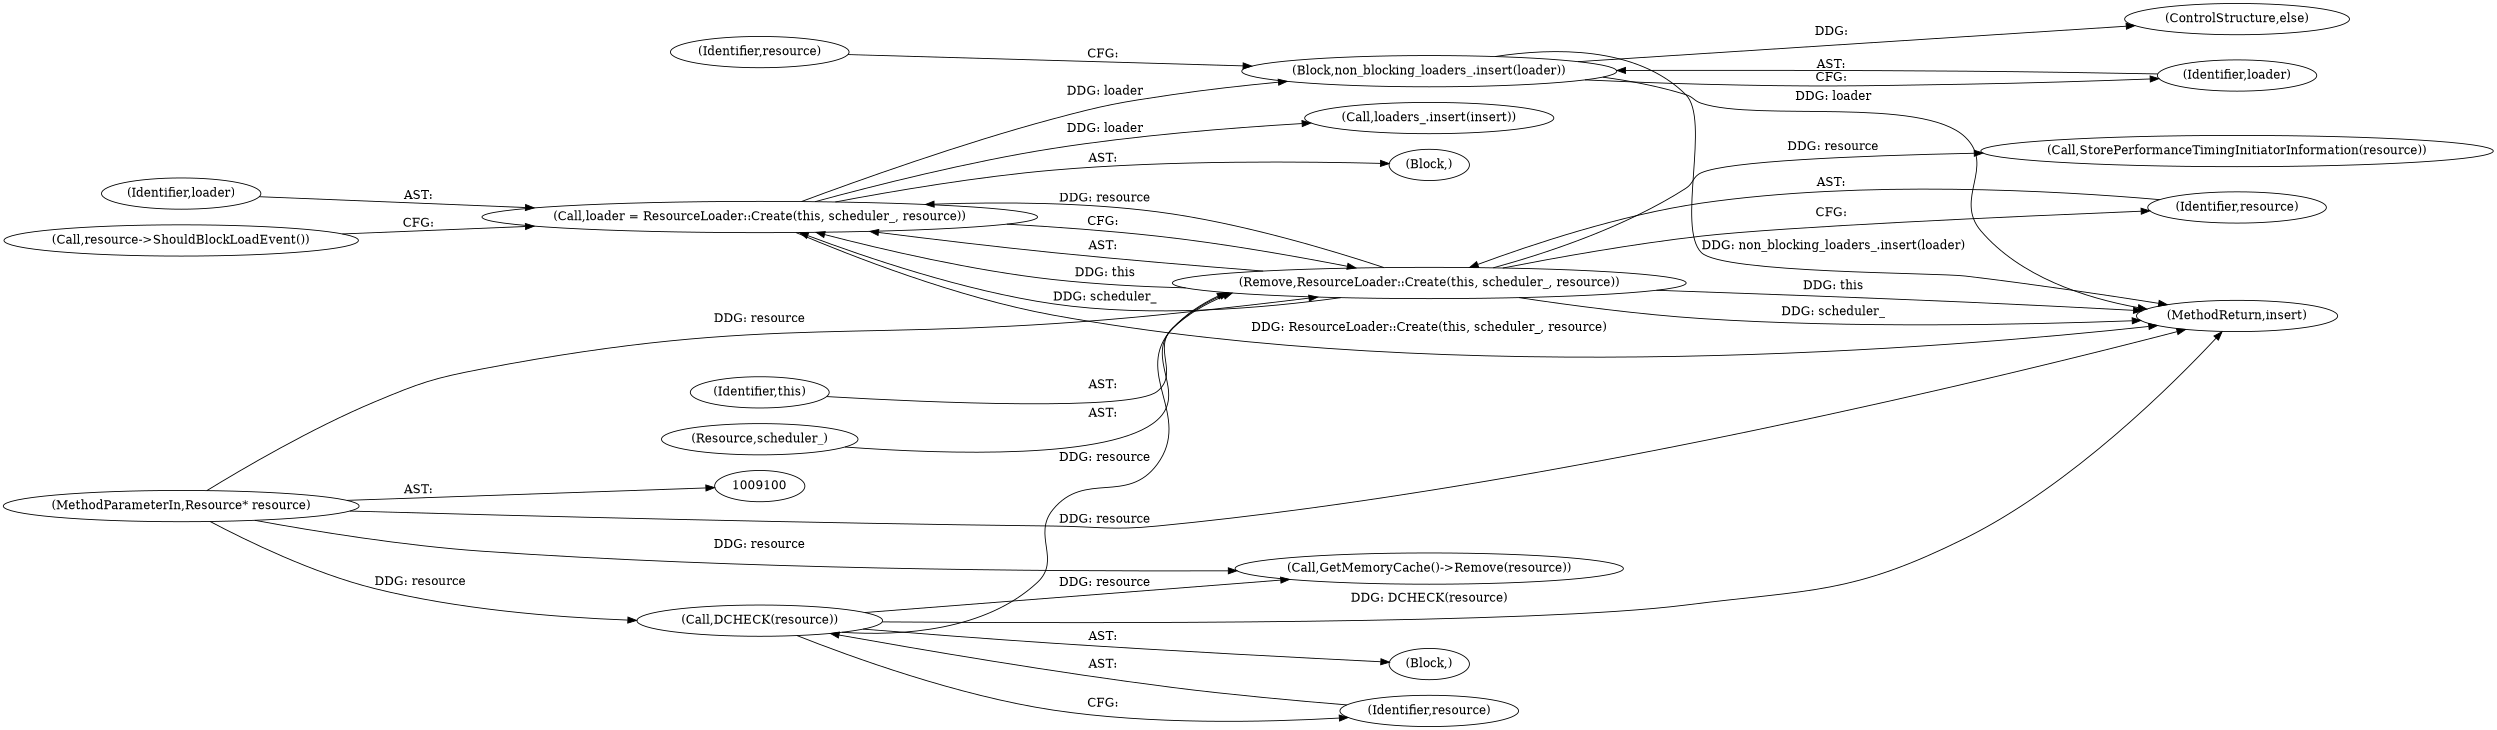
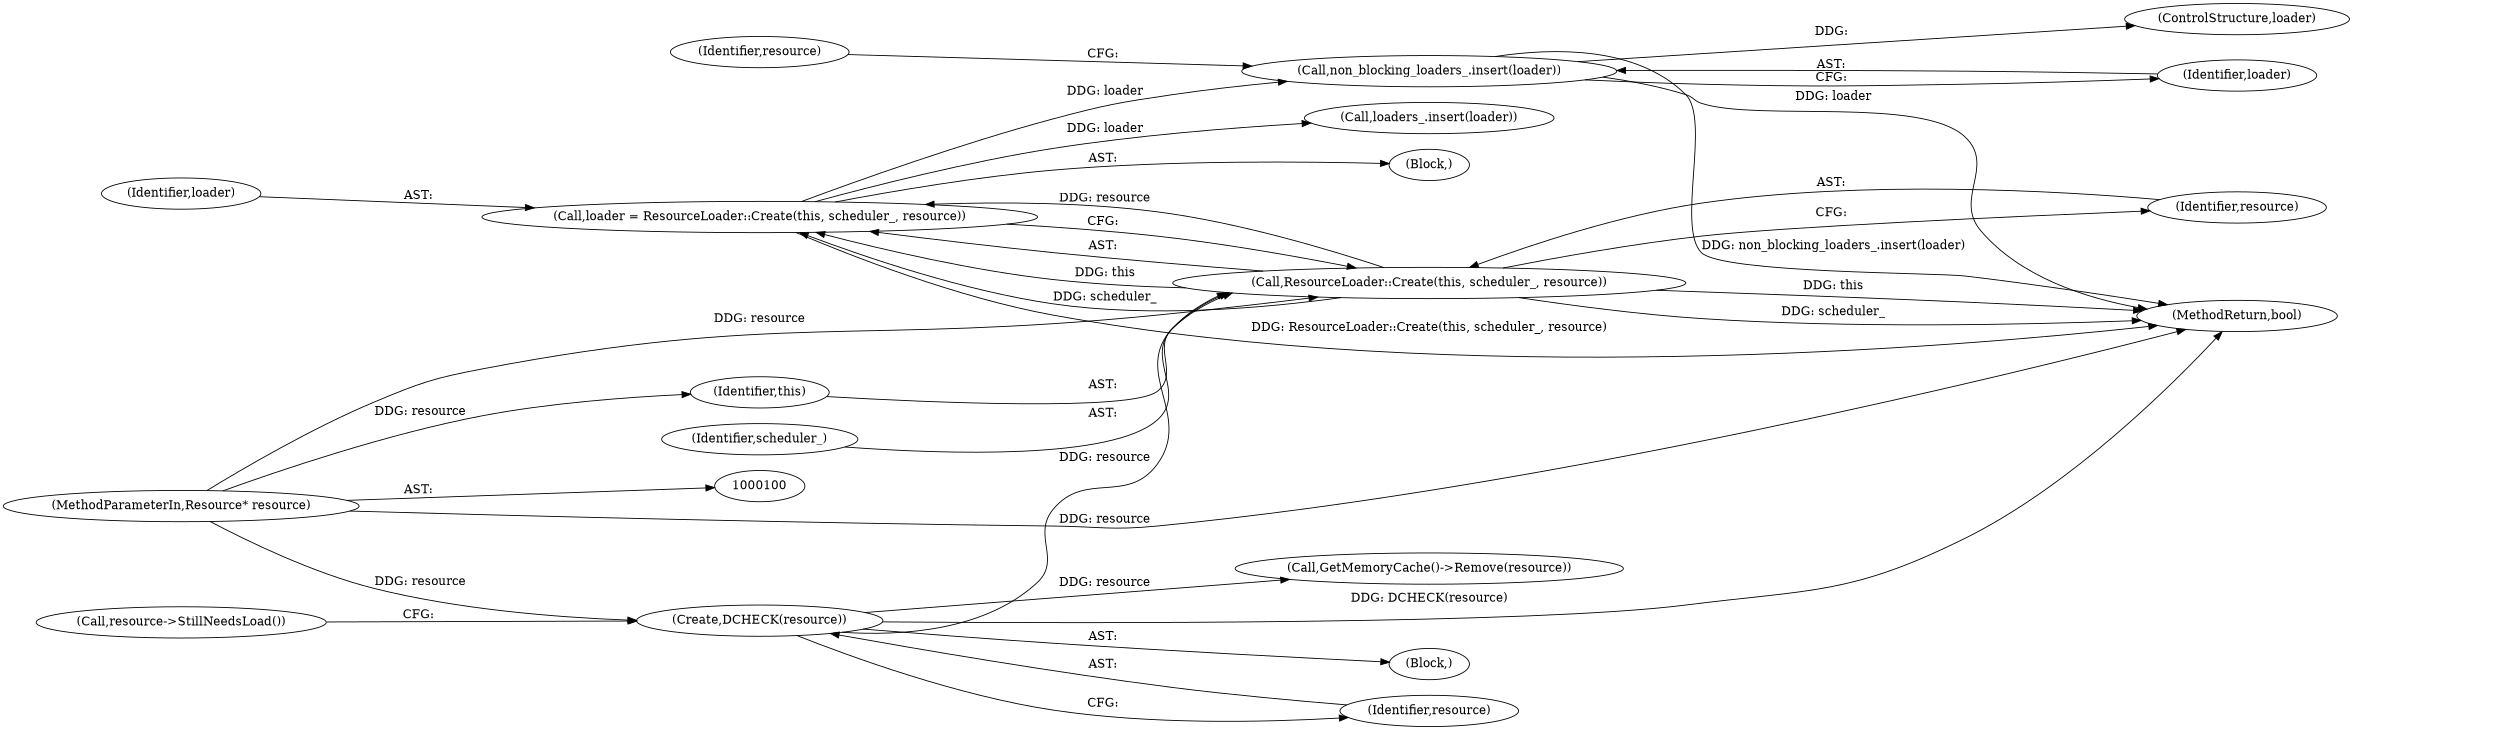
(2237, 19) -> (2237, 19)
(1429, 71) -> (1429, 71)
(1429, 118) -> (1429, 118)
(2237, 151) -> none
(181, 240) -> none
(1429, 283) -> (1429, 283)
(2237, 316) -> (2237, 316)
(760, 439) -> (760, 439)
(760, 486) -> (760, 486)
(740, 564) -> (448, 423)
(760, 621) -> (760, 621)
none -> (181, 622)
